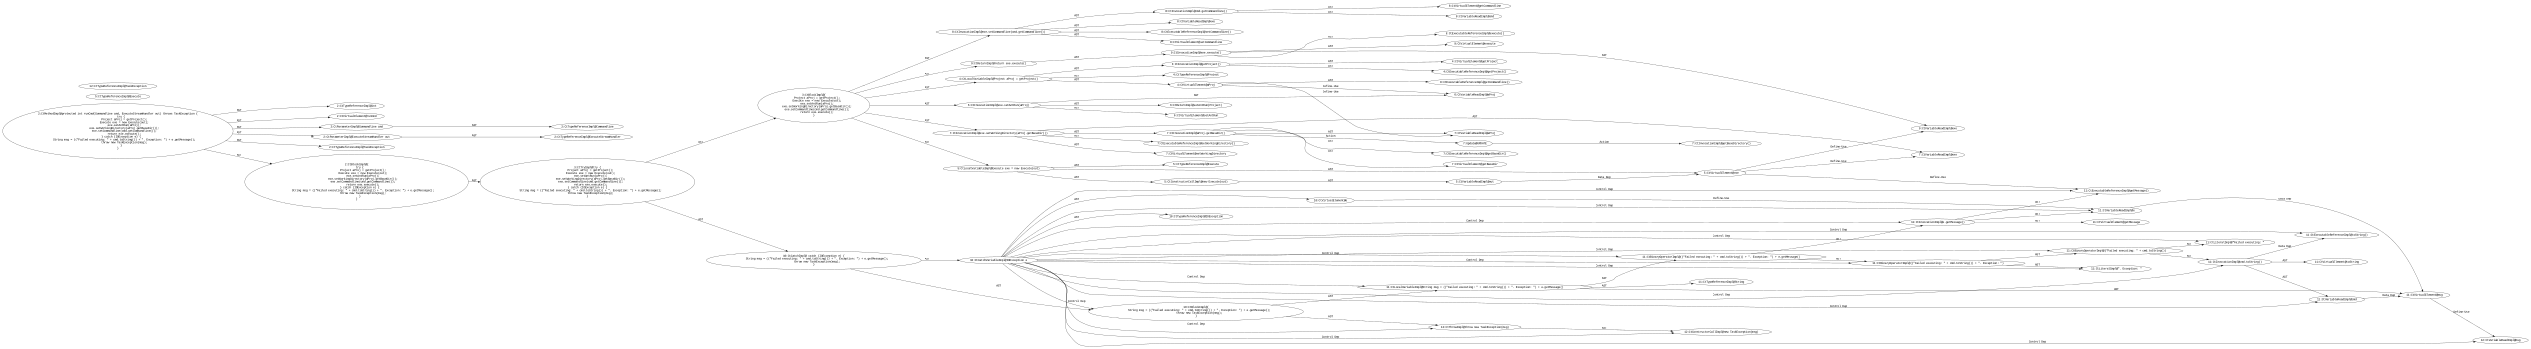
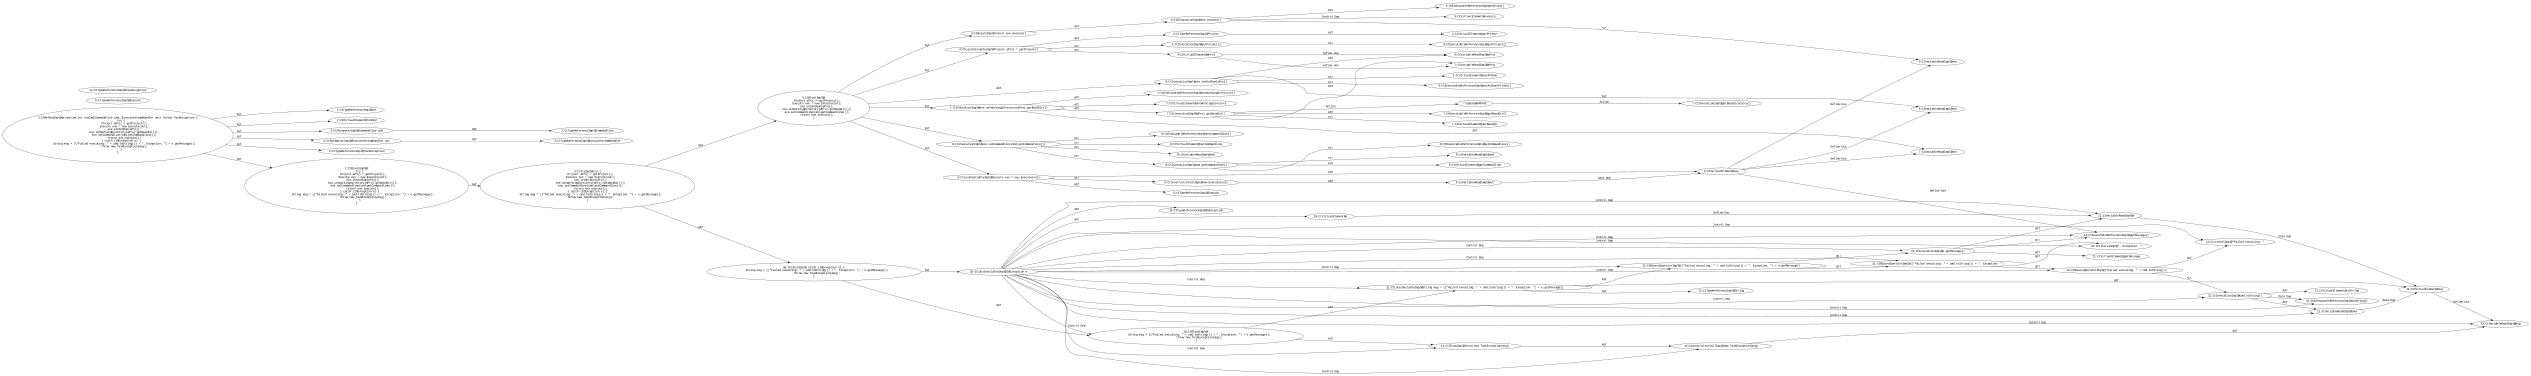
(1331, 46) -> (1331, 17)
(1335, 63) -> (1334, 34)
(1324, 82) -> (1318, 151)
(1196, 105) -> (1475, 86)
none -> (1938, 109)
none -> (2116, 333)
